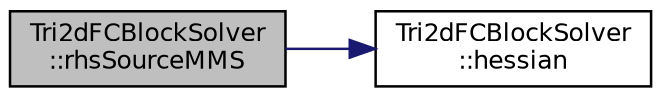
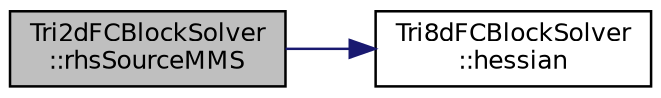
(513, 49) -> (513, 49)
